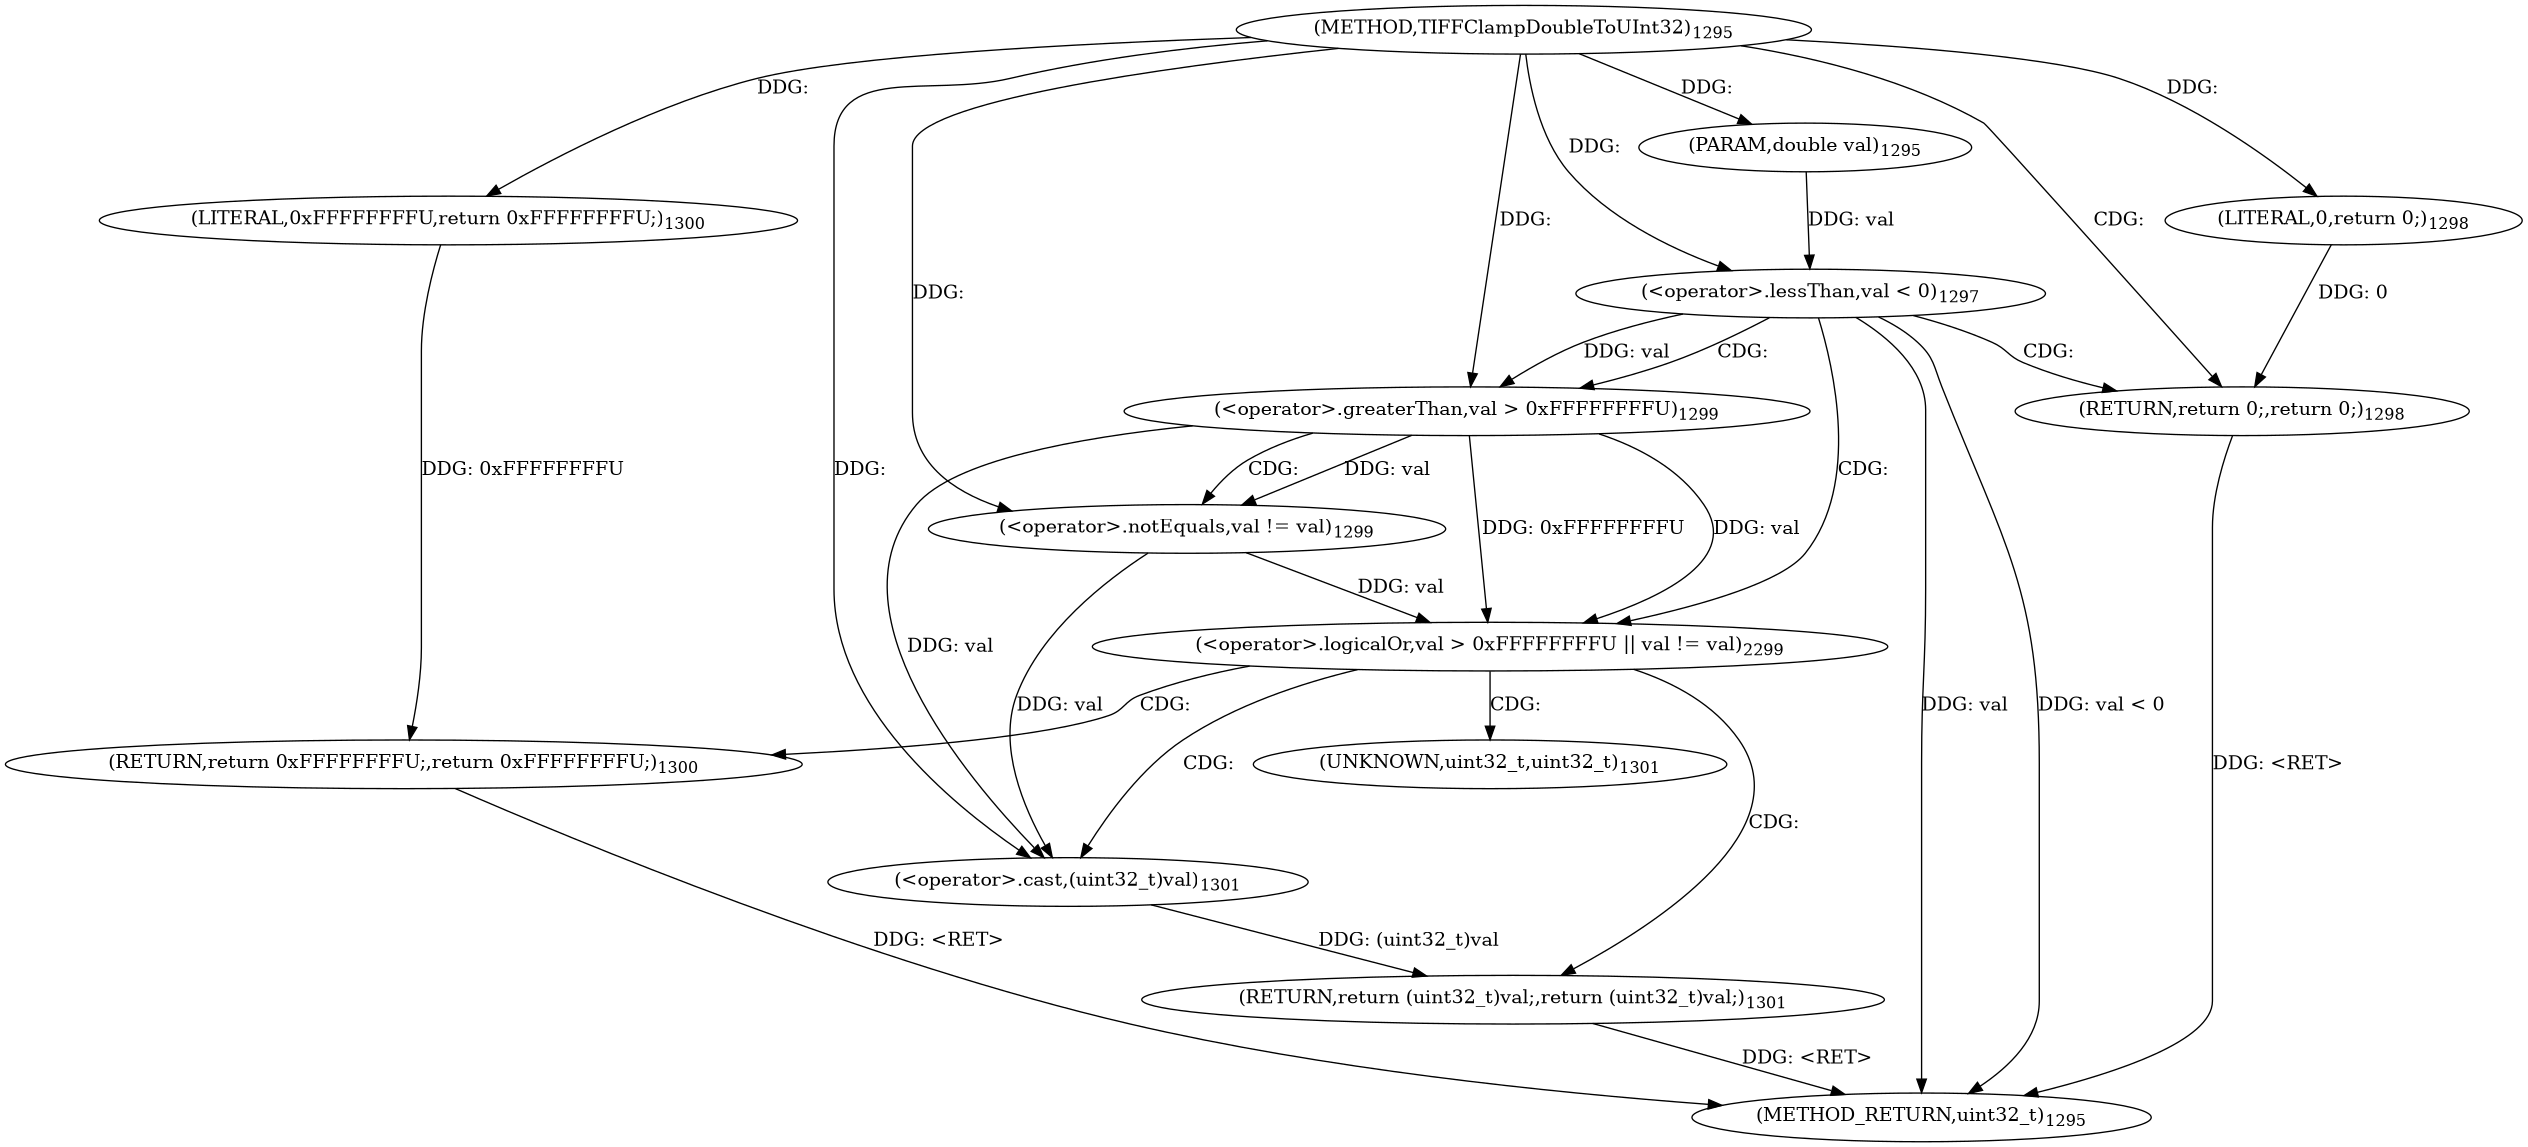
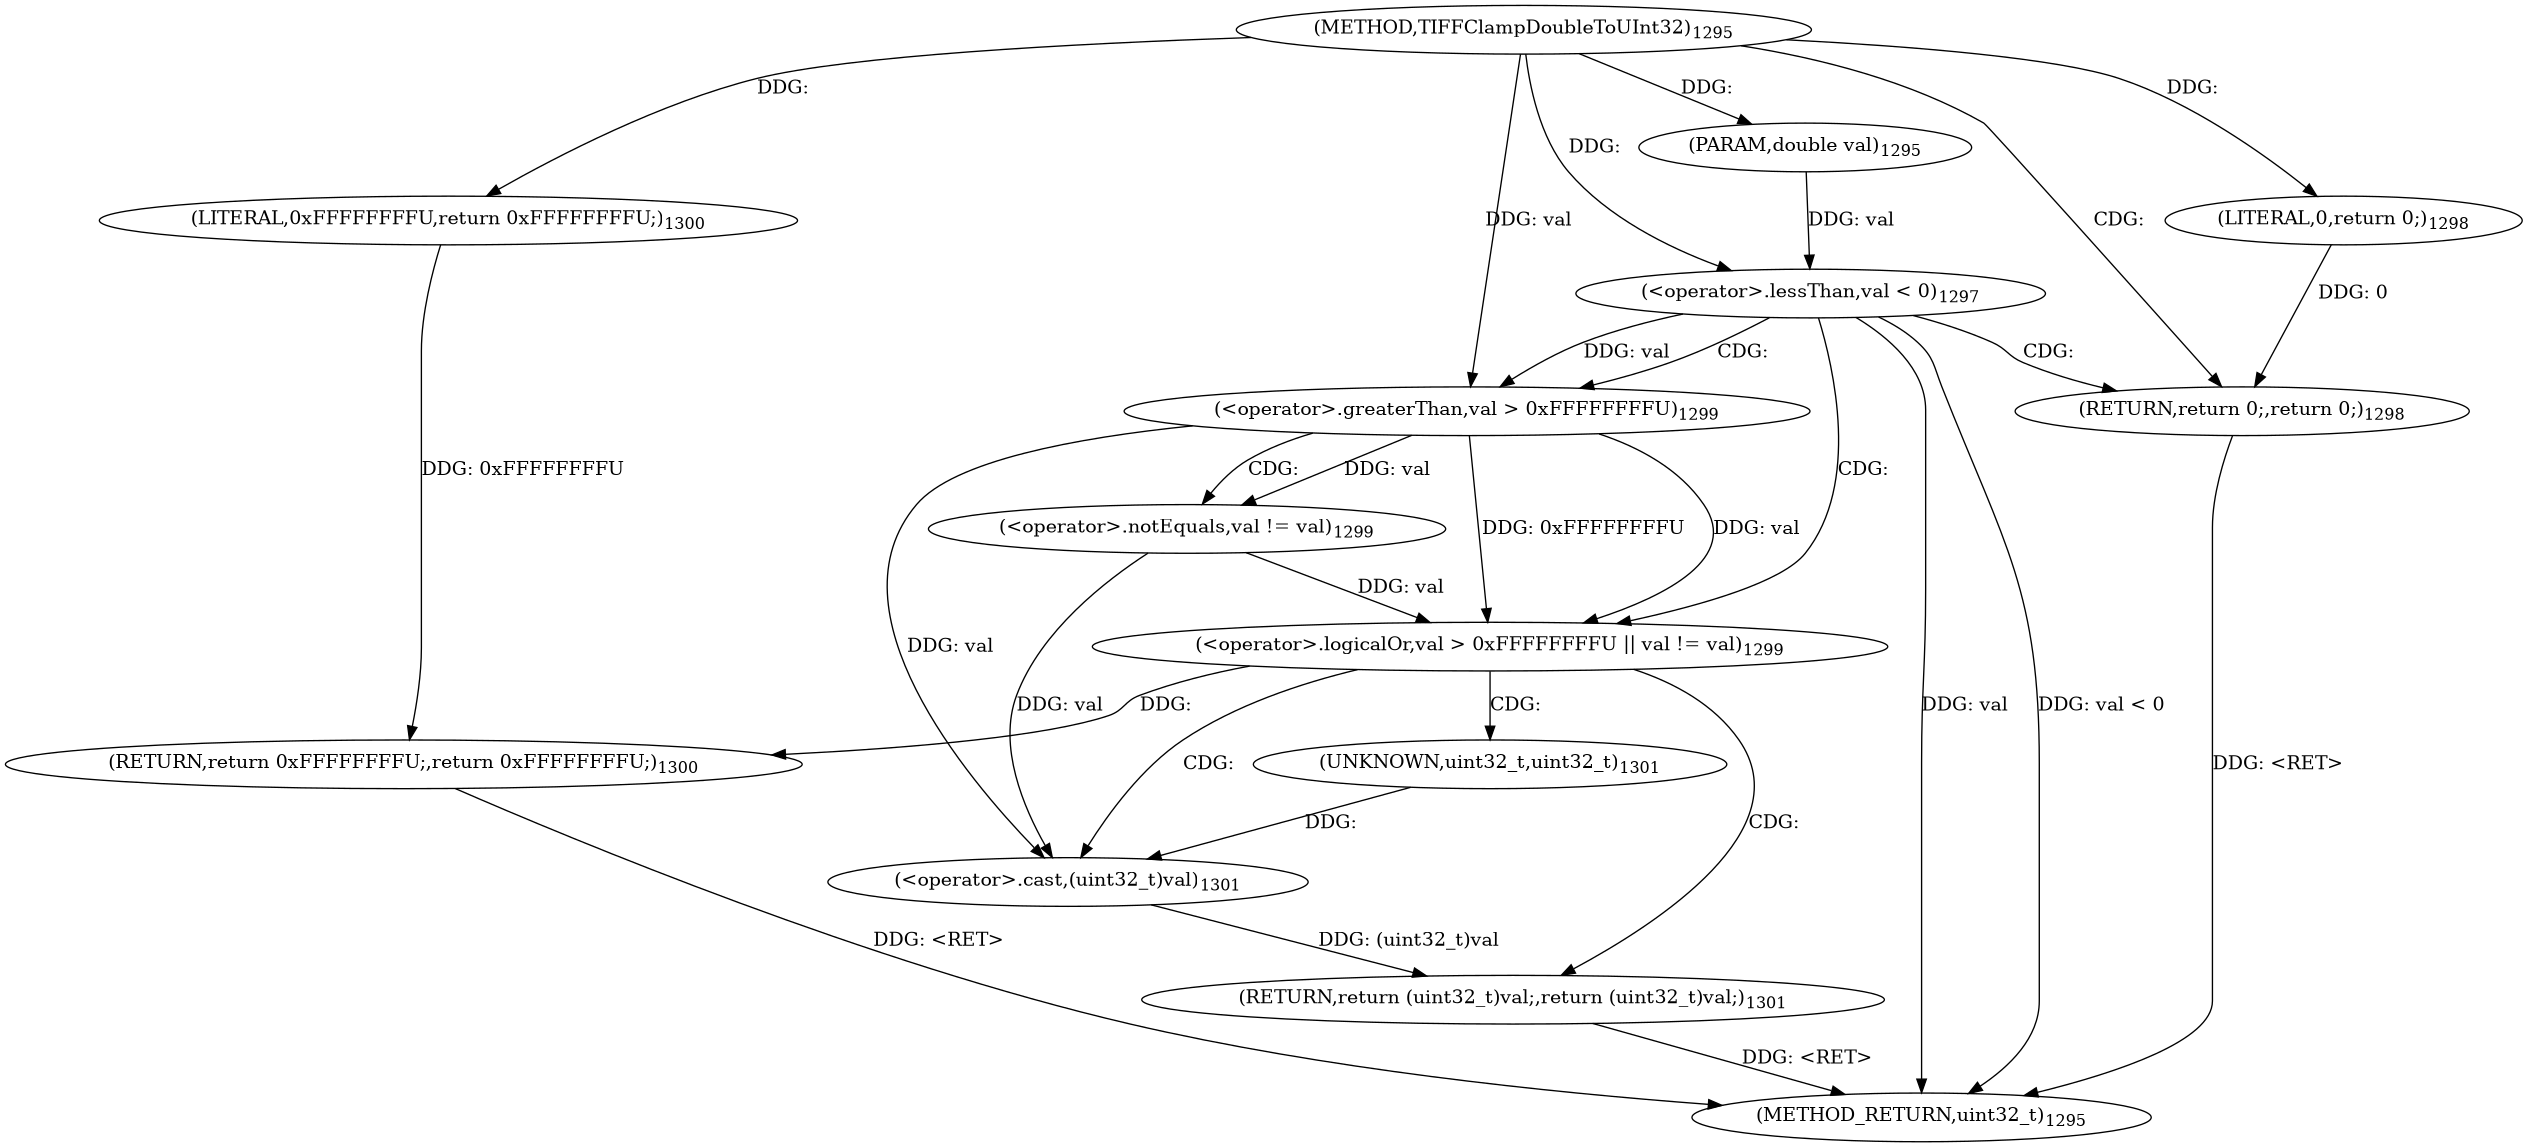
(924, 130) -> none
(1529, 221) -> (1529, 221)
(834, 298) -> (1286, 821)
(1764, 645) -> (1764, 645)
(1169, 705) -> (1169, 705)
